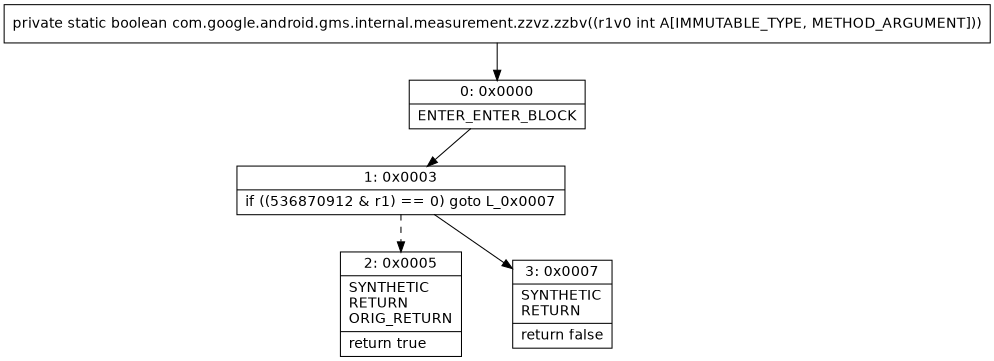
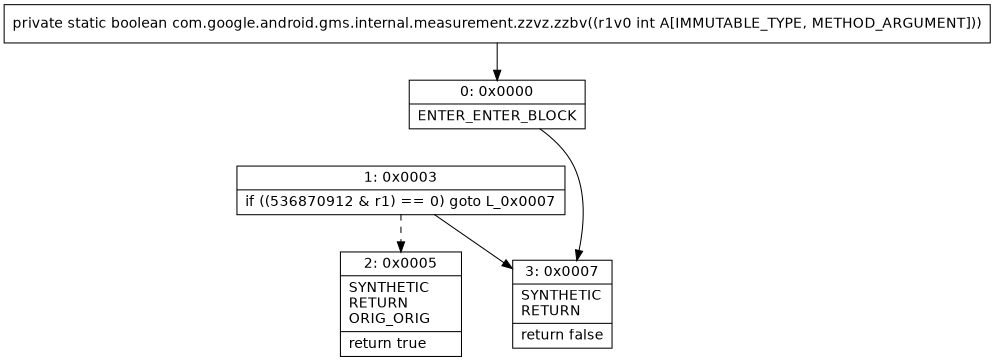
(453, 144) -> (580, 182)
(401, 319) -> (390, 319)
